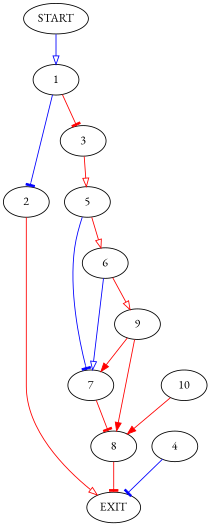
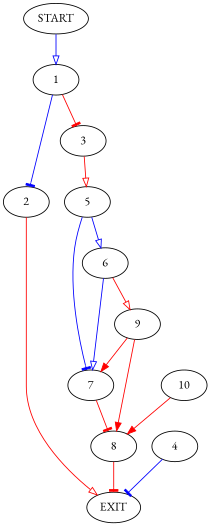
(95, 229) -> (95, 229)
